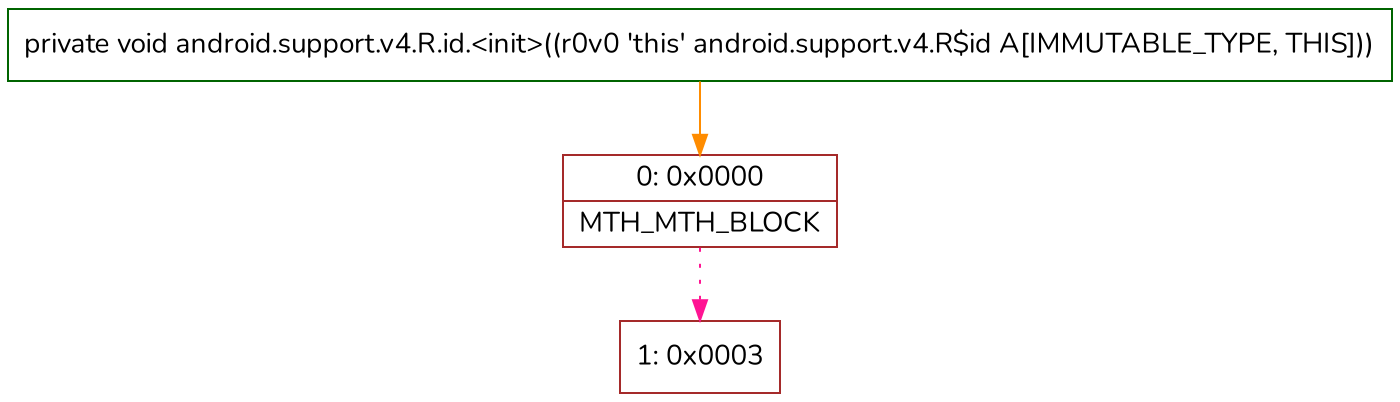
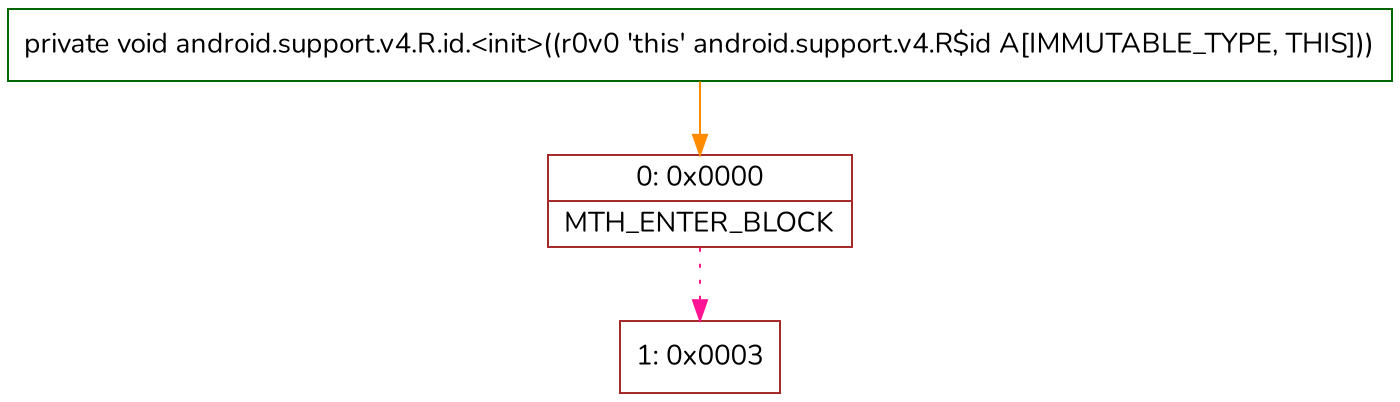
(700, 223) -> (700, 223)
